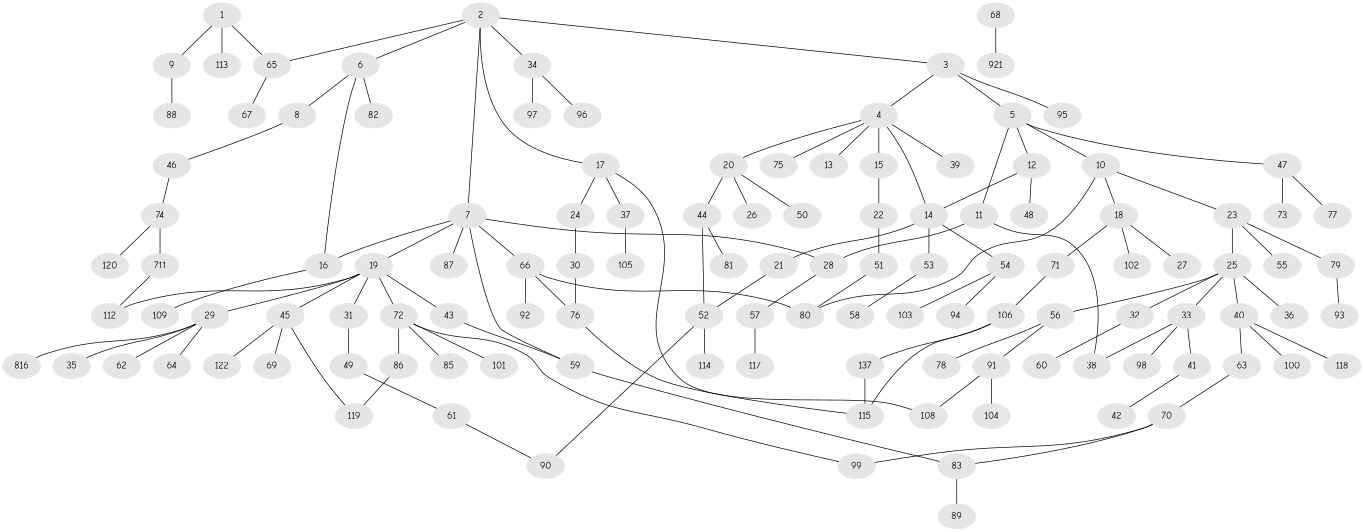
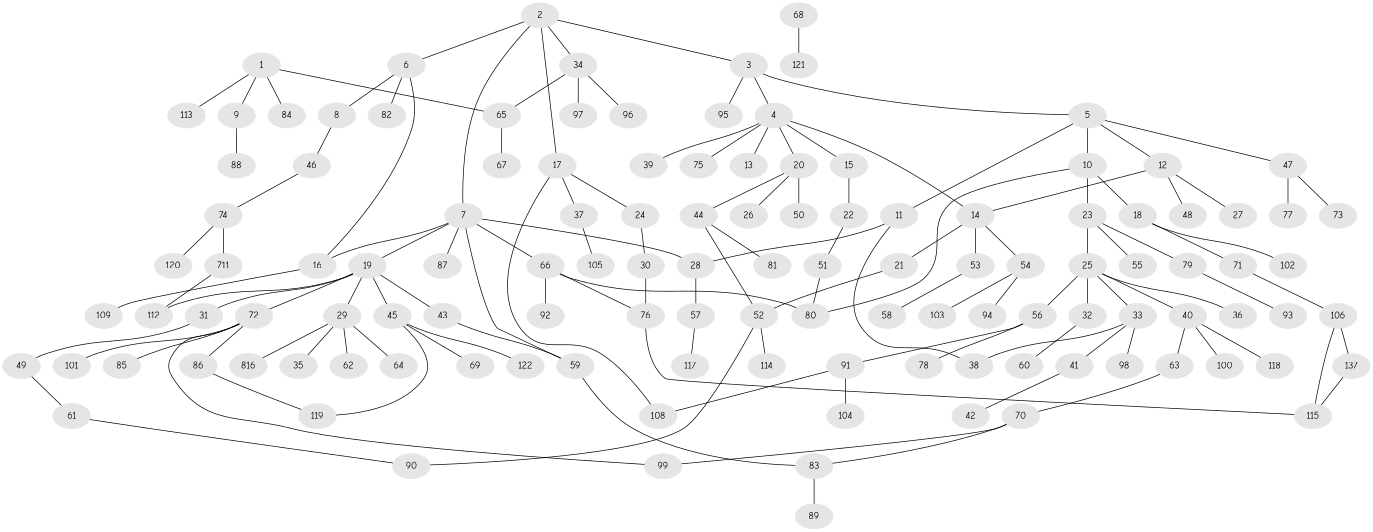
(376, 40) -> (540, 91)
(996, 65) -> (799, 65)
none -> (287, 116)
(1151, 241) -> (1200, 191)
